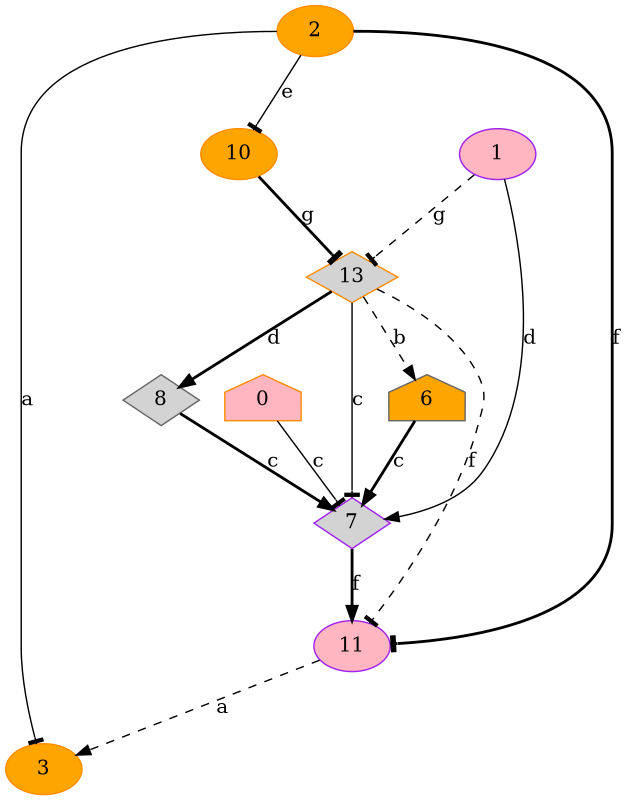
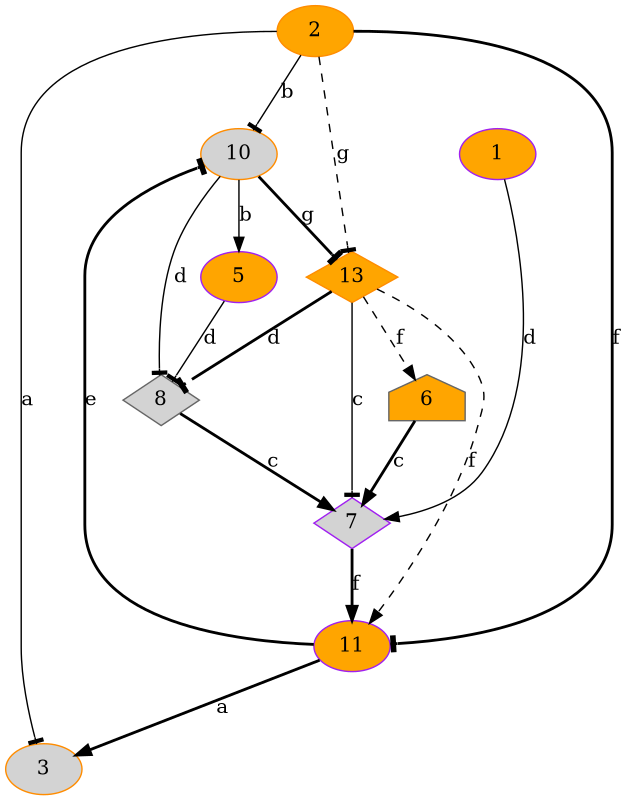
(288, 93) -> (288, 93)
(239, 154) -> (239, 154)
(498, 154) -> (498, 154)
(425, 216) -> (333, 151)
none -> (170, 266)
none -> (239, 277)
(352, 277) -> (352, 277)
(262, 335) -> (262, 335)
(400, 339) -> (400, 339)
(263, 400) -> none
(473, 441) -> (473, 441)
none -> (85, 459)
(352, 646) -> (352, 646)
(205, 705) -> (205, 705)
(44, 769) -> (44, 769)
